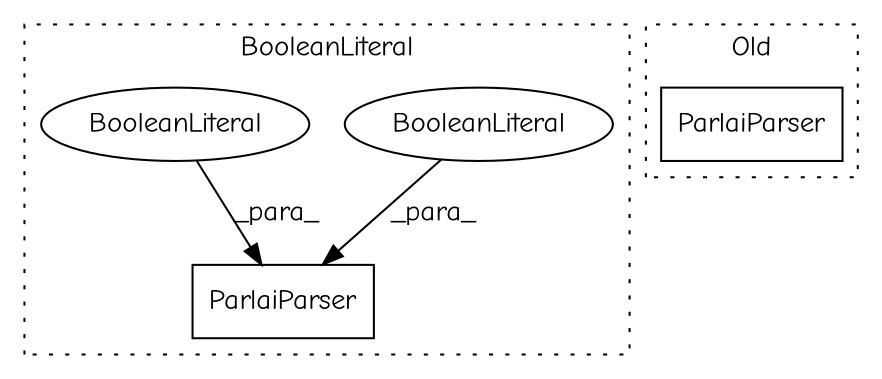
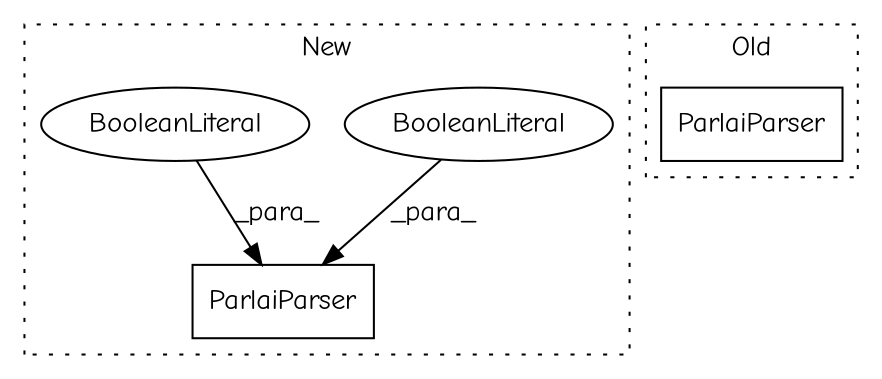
(327, 48) -> (327, 48)
